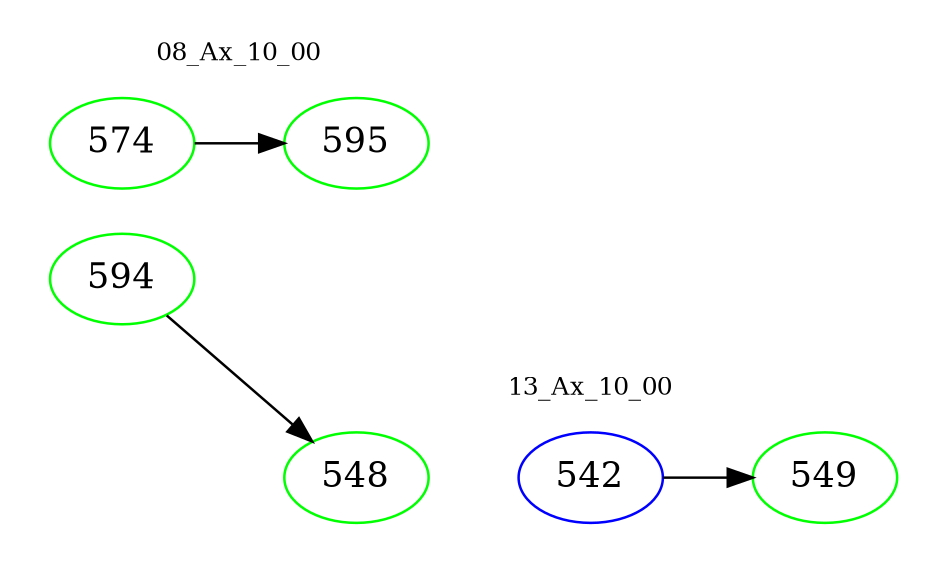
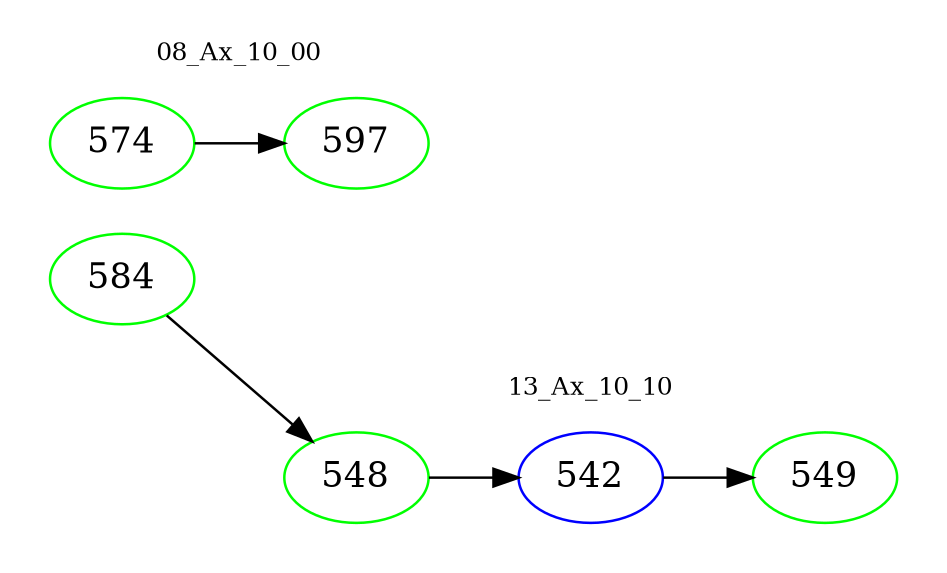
(356, 143) -> (356, 143)
(122, 279) -> (122, 279)
(591, 388) -> (591, 388)
none -> (461, 478)
